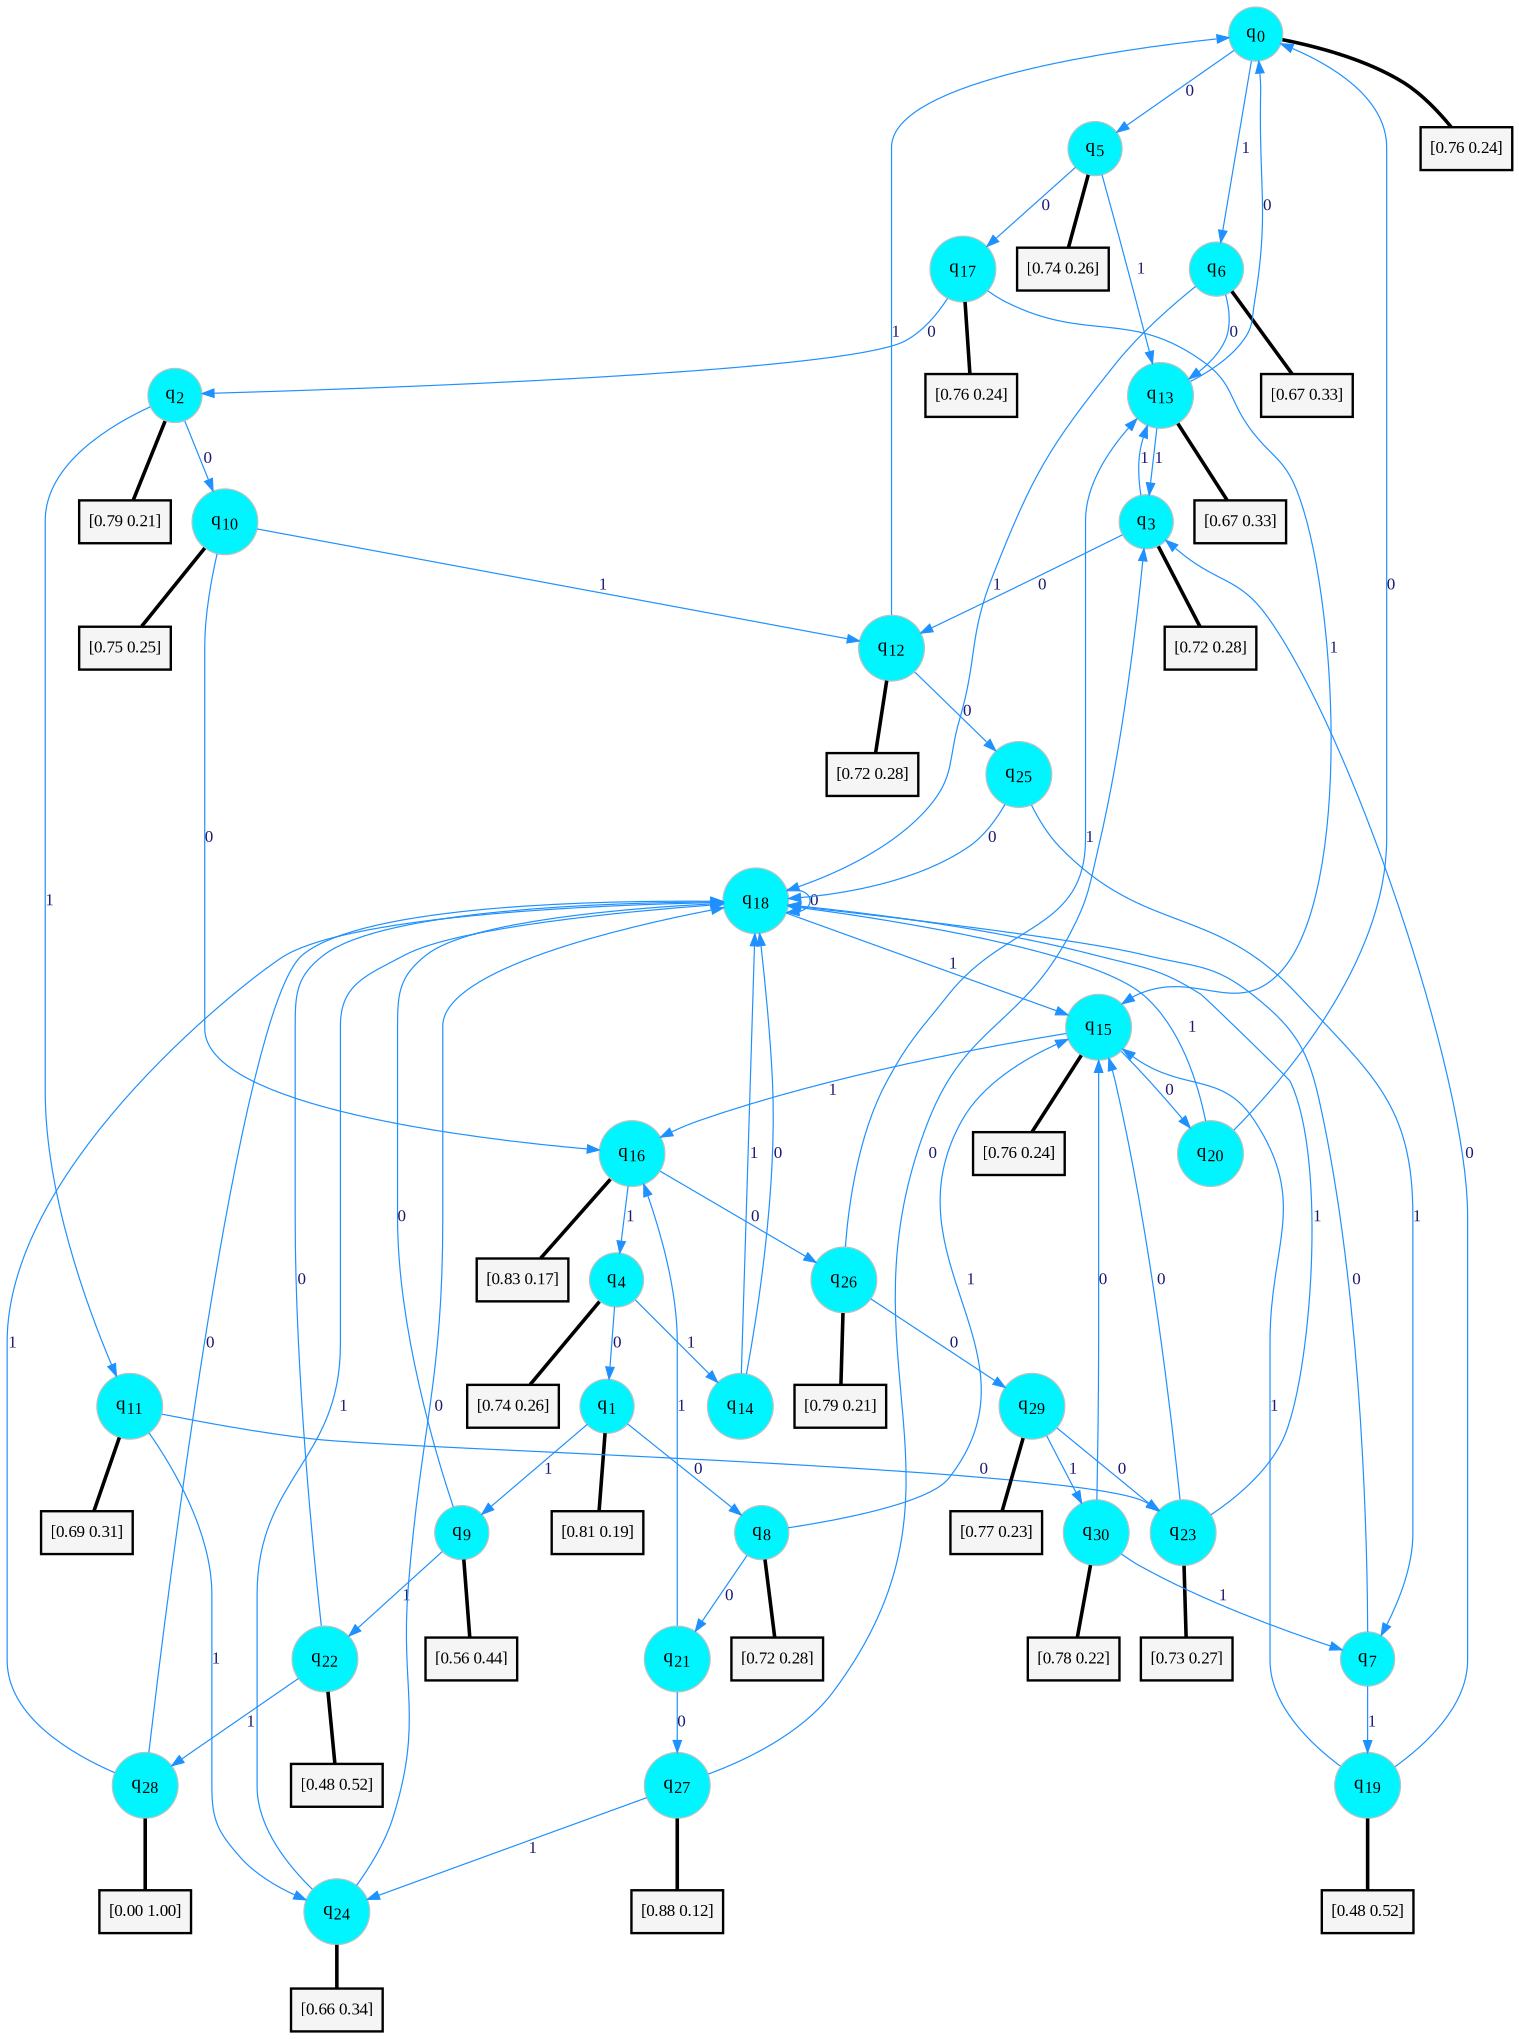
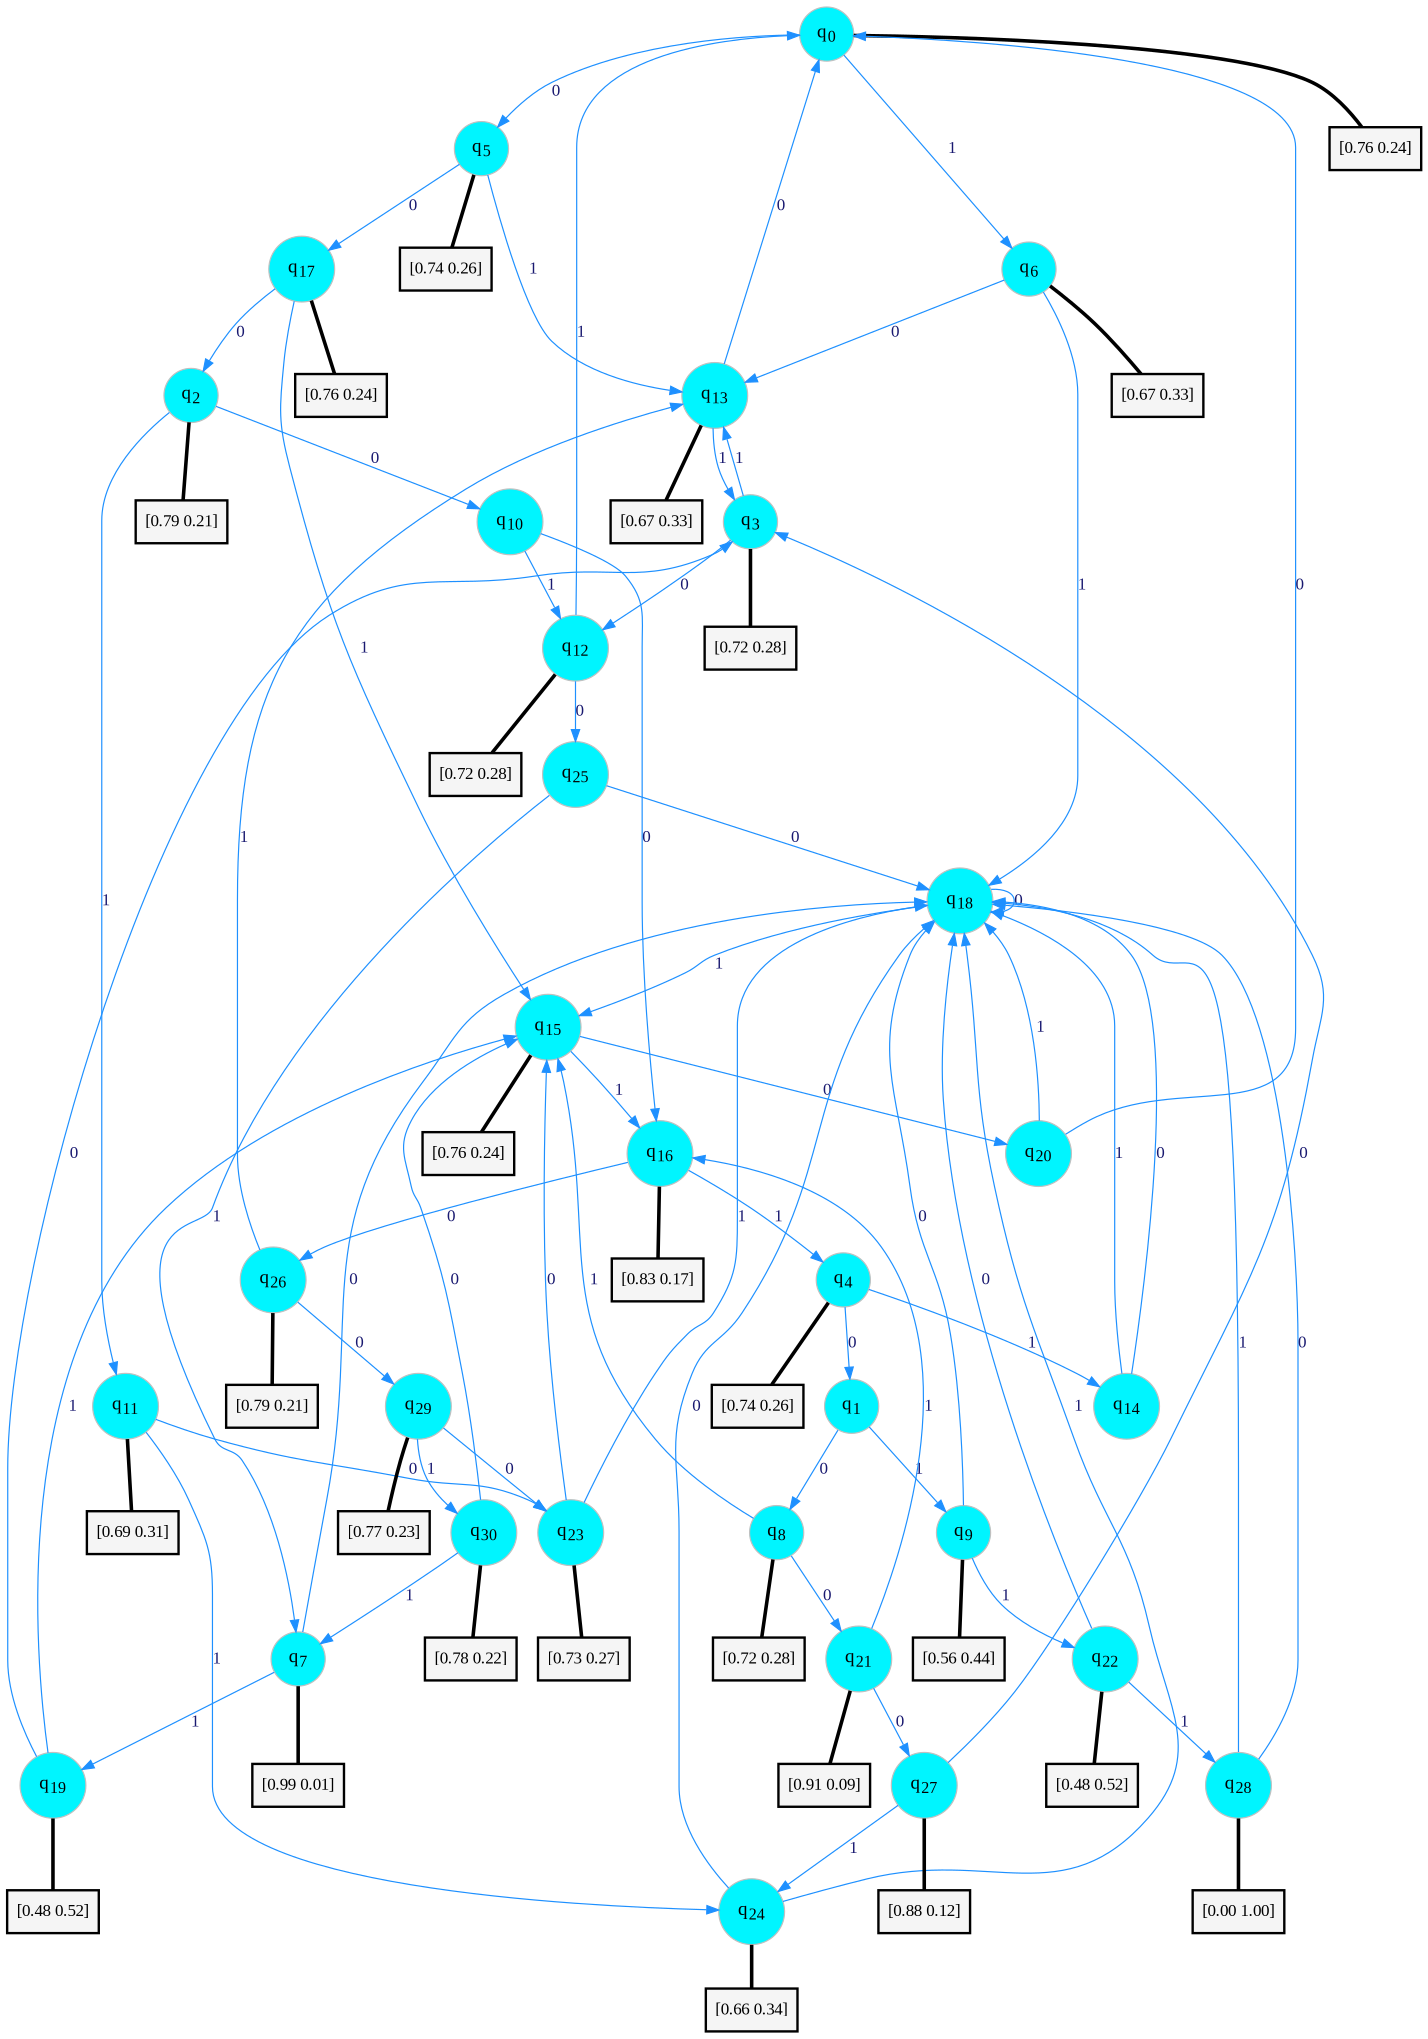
(125, 648) -> none
(598, 1533) -> none
none -> (298, 1785)
none -> (824, 1785)
